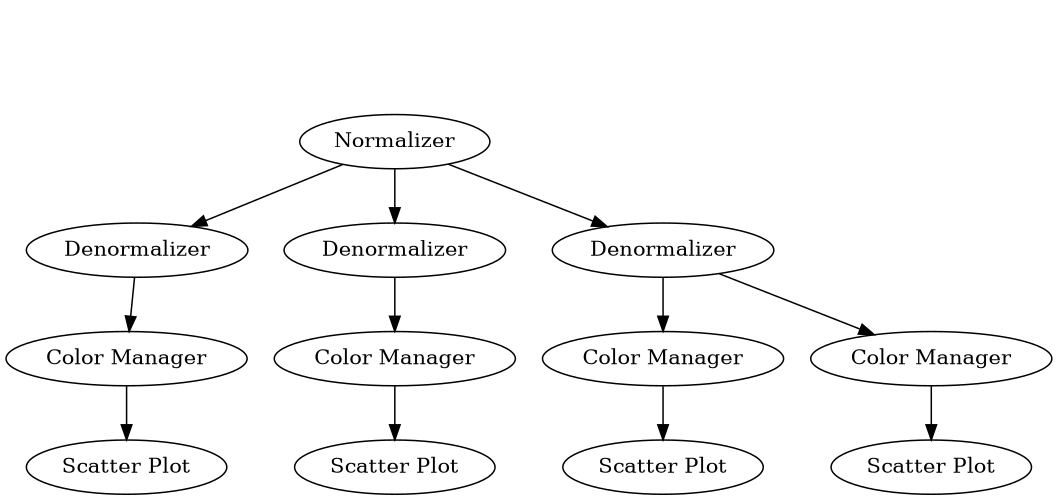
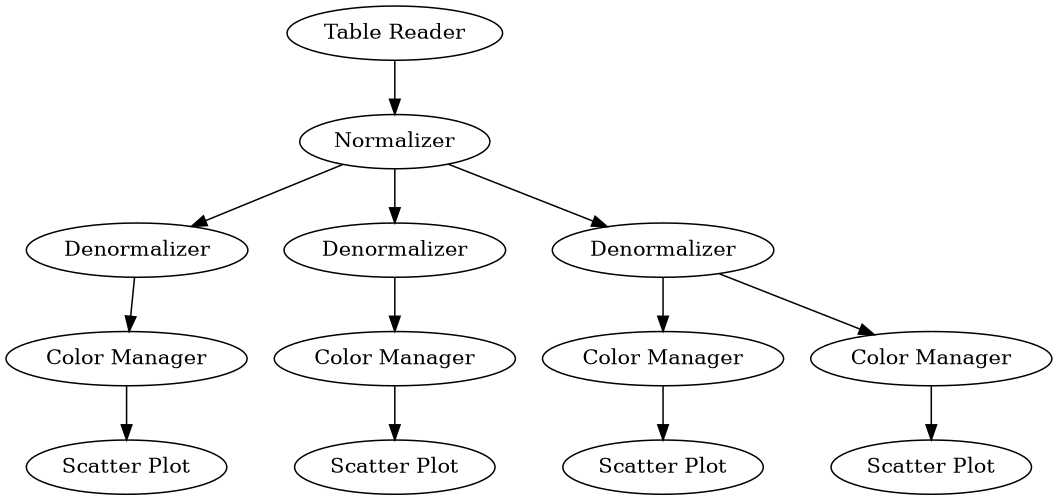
none -> (395, 33)
